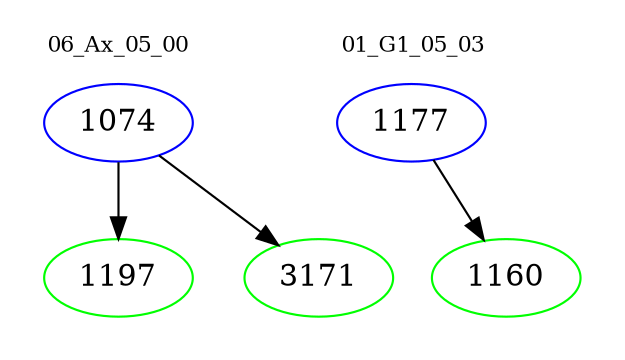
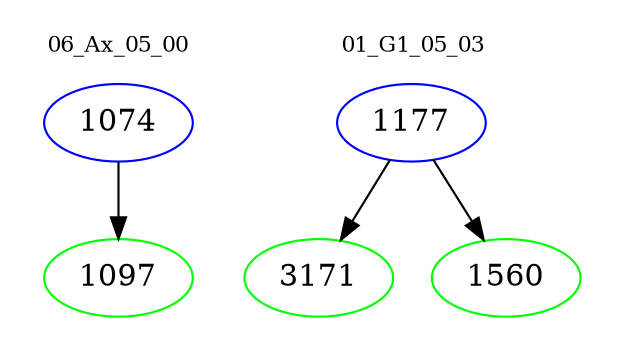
(197, 184) -> (371, 191)
(118, 278) -> (118, 278)
(506, 278) -> (506, 278)
